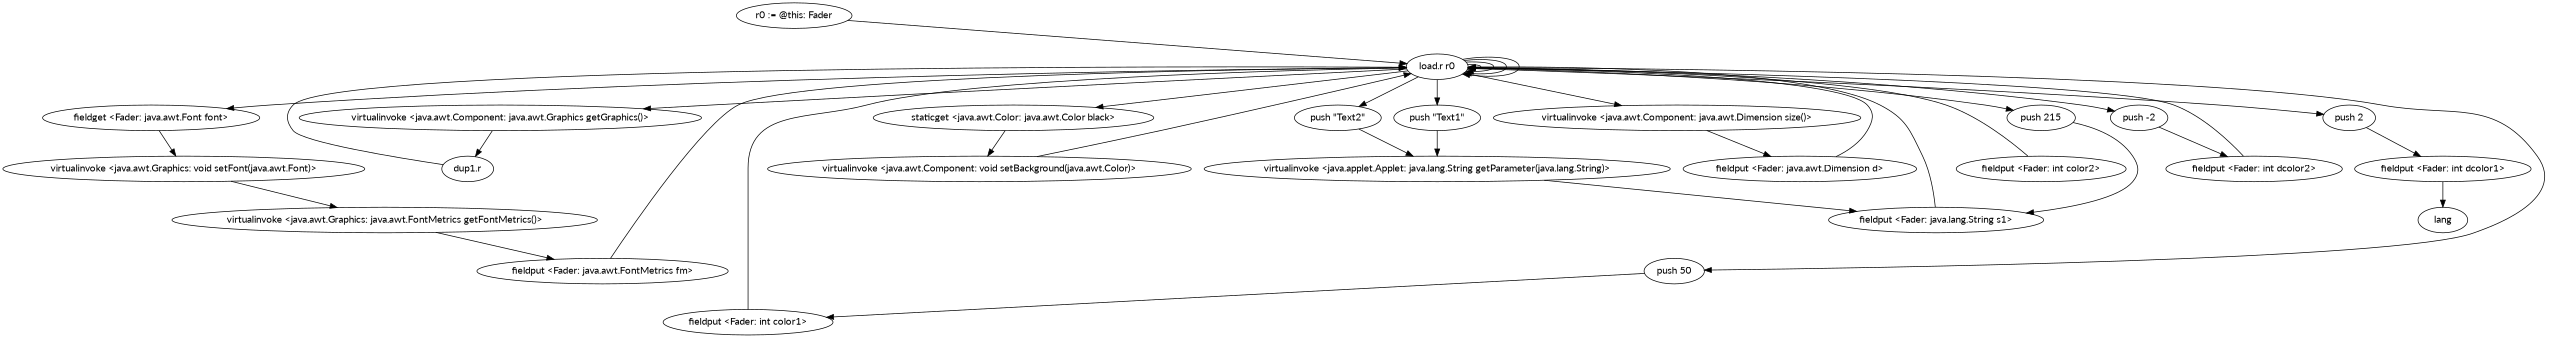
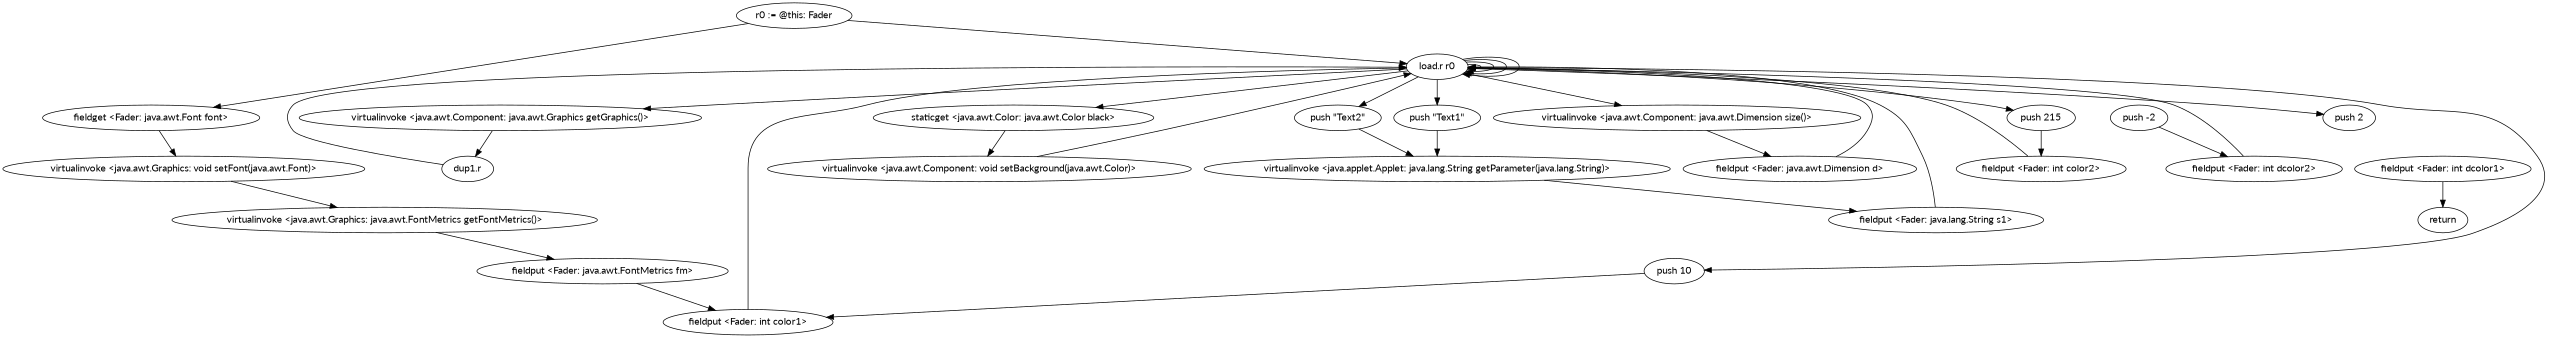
(820, 79) -> (485, 65)
(1789, 79) -> none
(924, 81) -> (673, 296)
(2390, 140) -> none
(2130, 184) -> (2041, 140)
(2443, 220) -> (2443, 220)
(1674, 271) -> (1674, 271)
